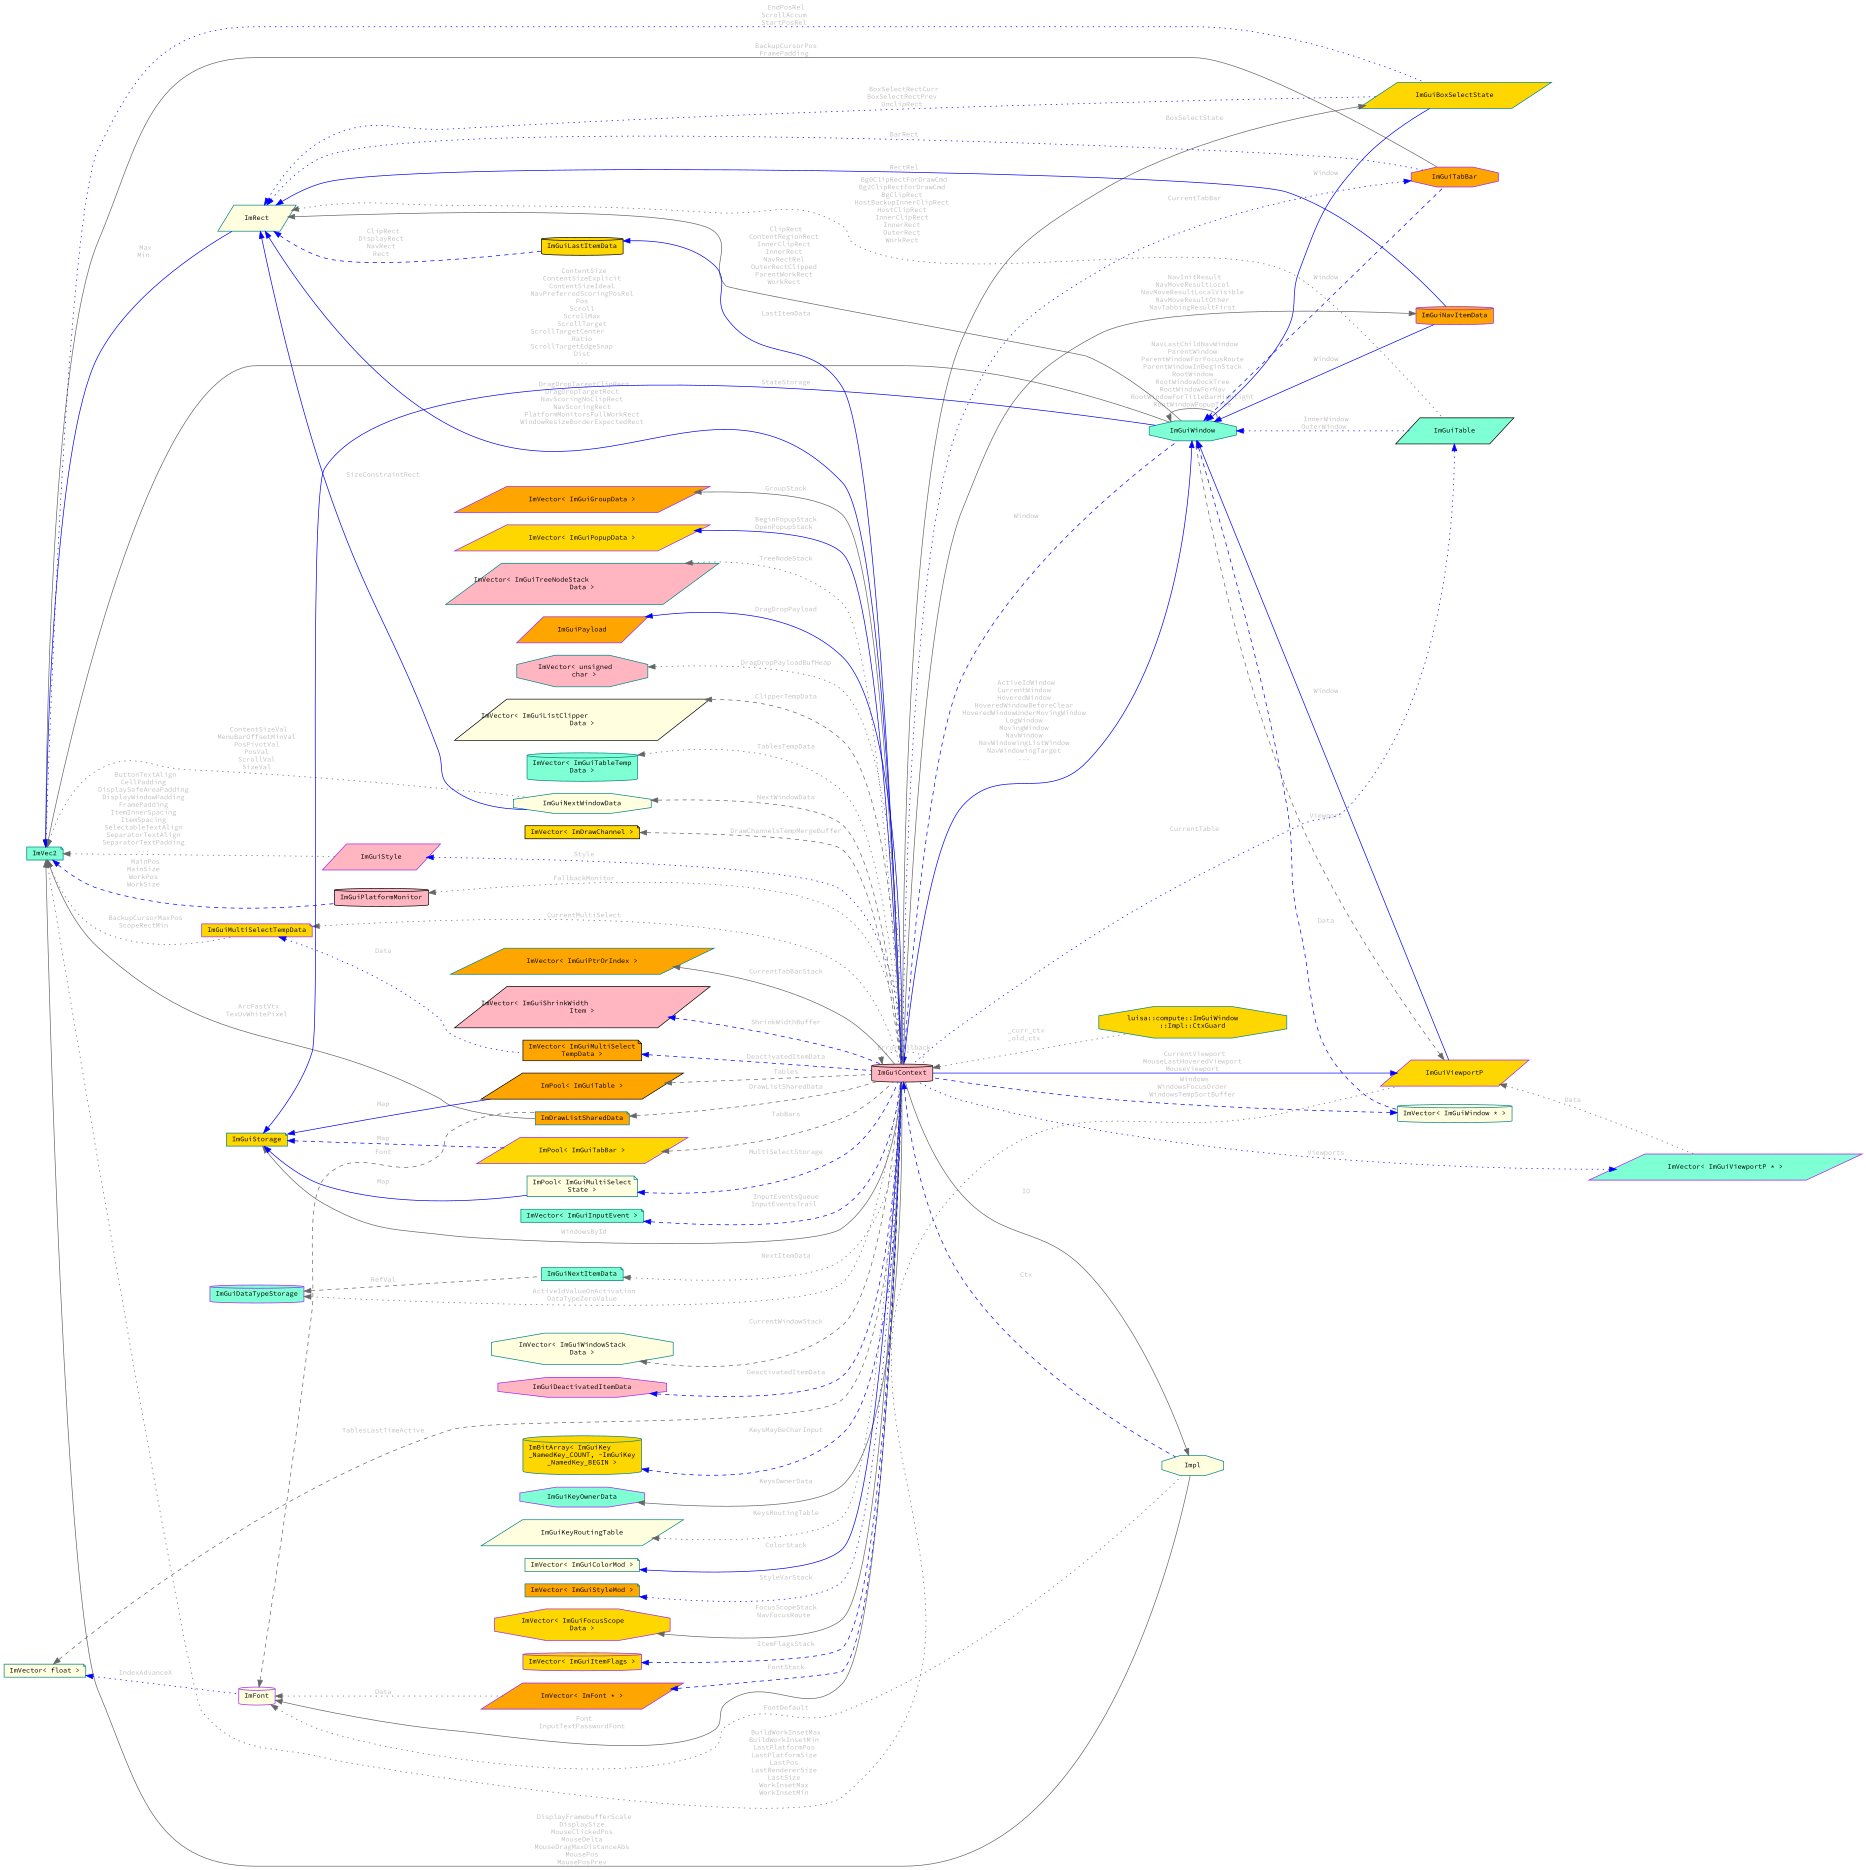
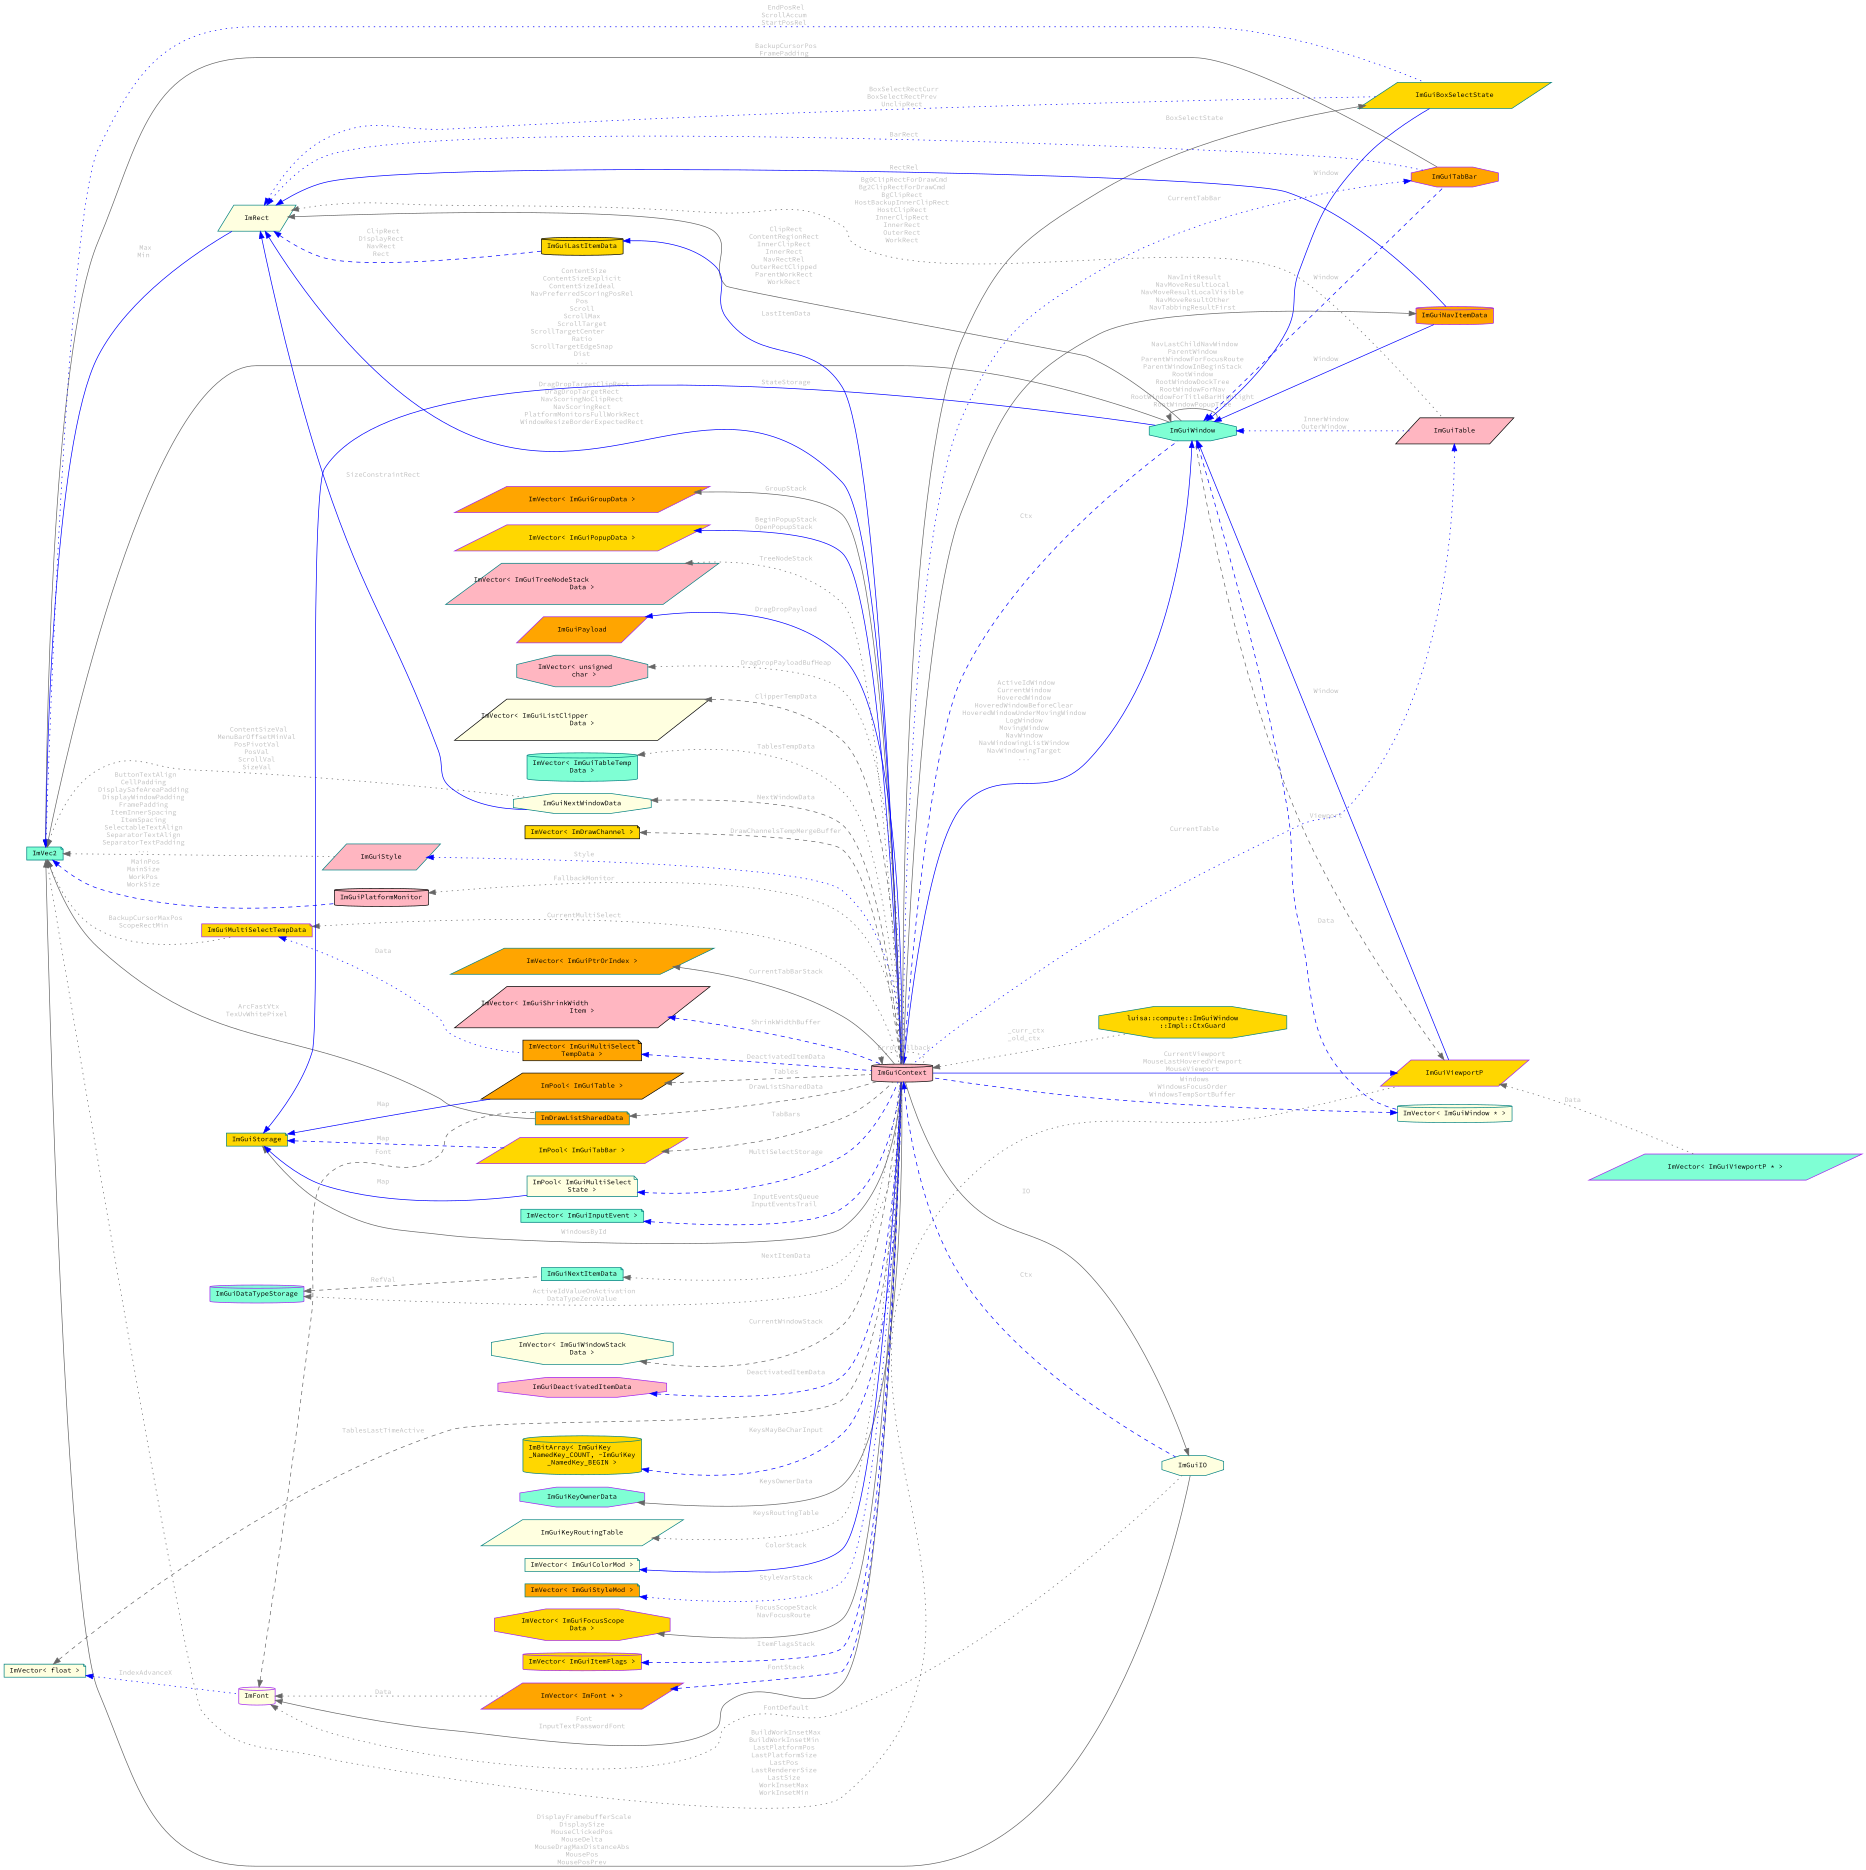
(1455, 431) -> (1455, 431)
(1024, 516) -> (1024, 516)
(381, 857) -> (381, 857)
(1260, 1152) -> none
(1193, 1466) -> (1193, 1466)
